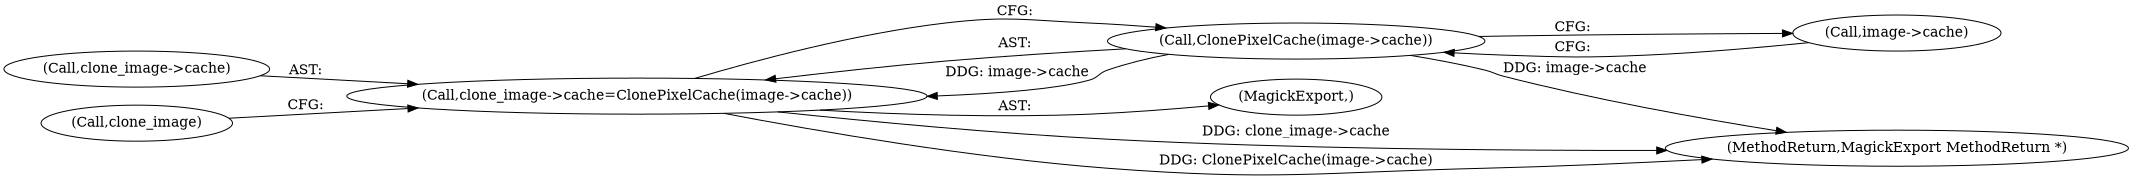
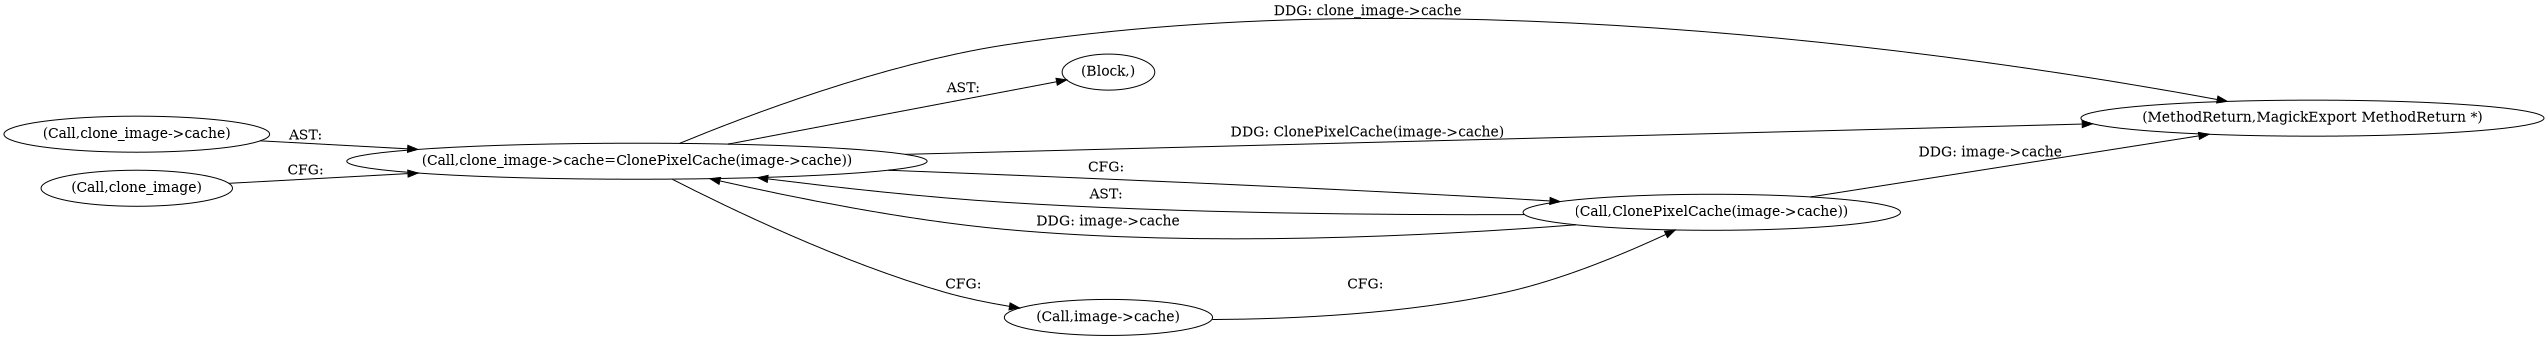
(1631, 34) -> (837, 254)
(1296, 97) -> (1108, 72)
